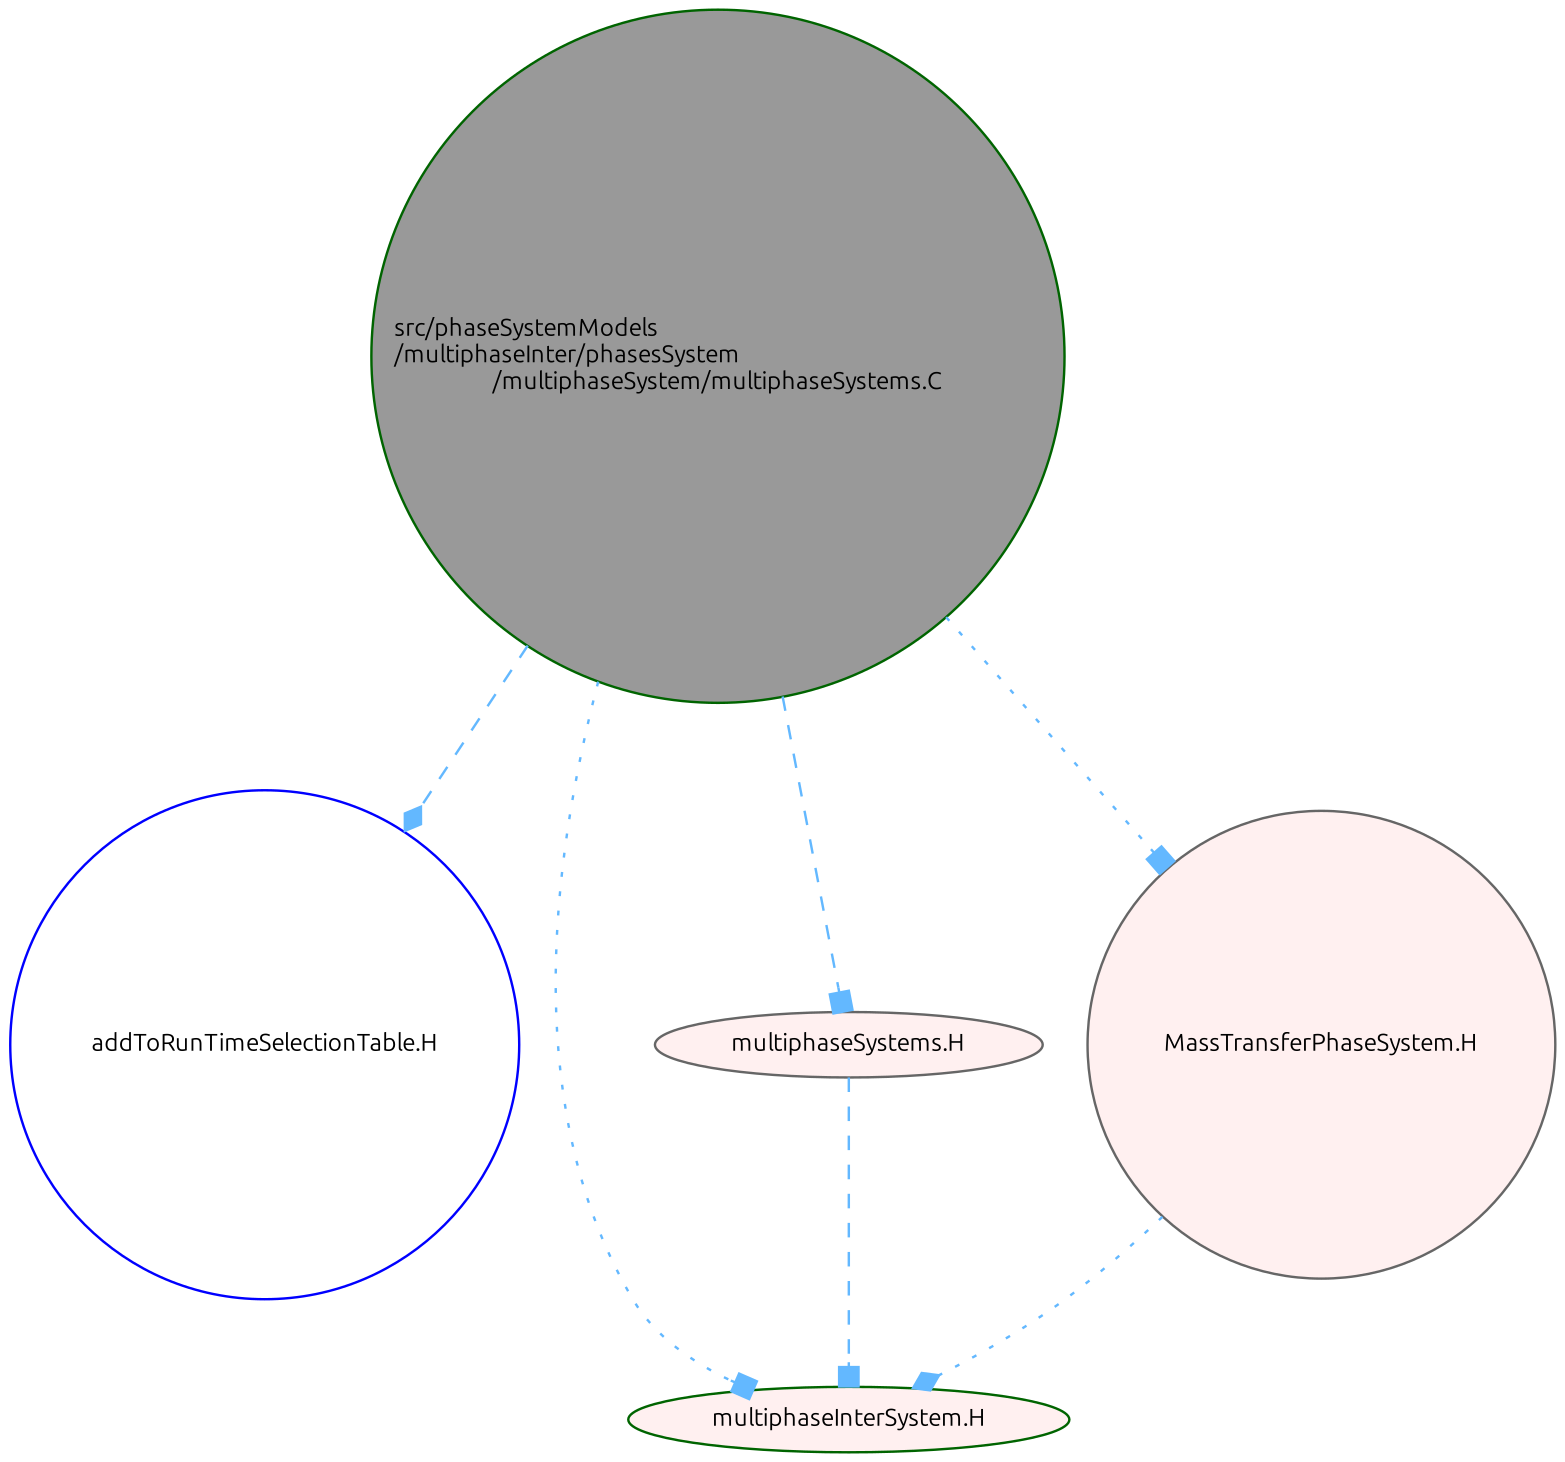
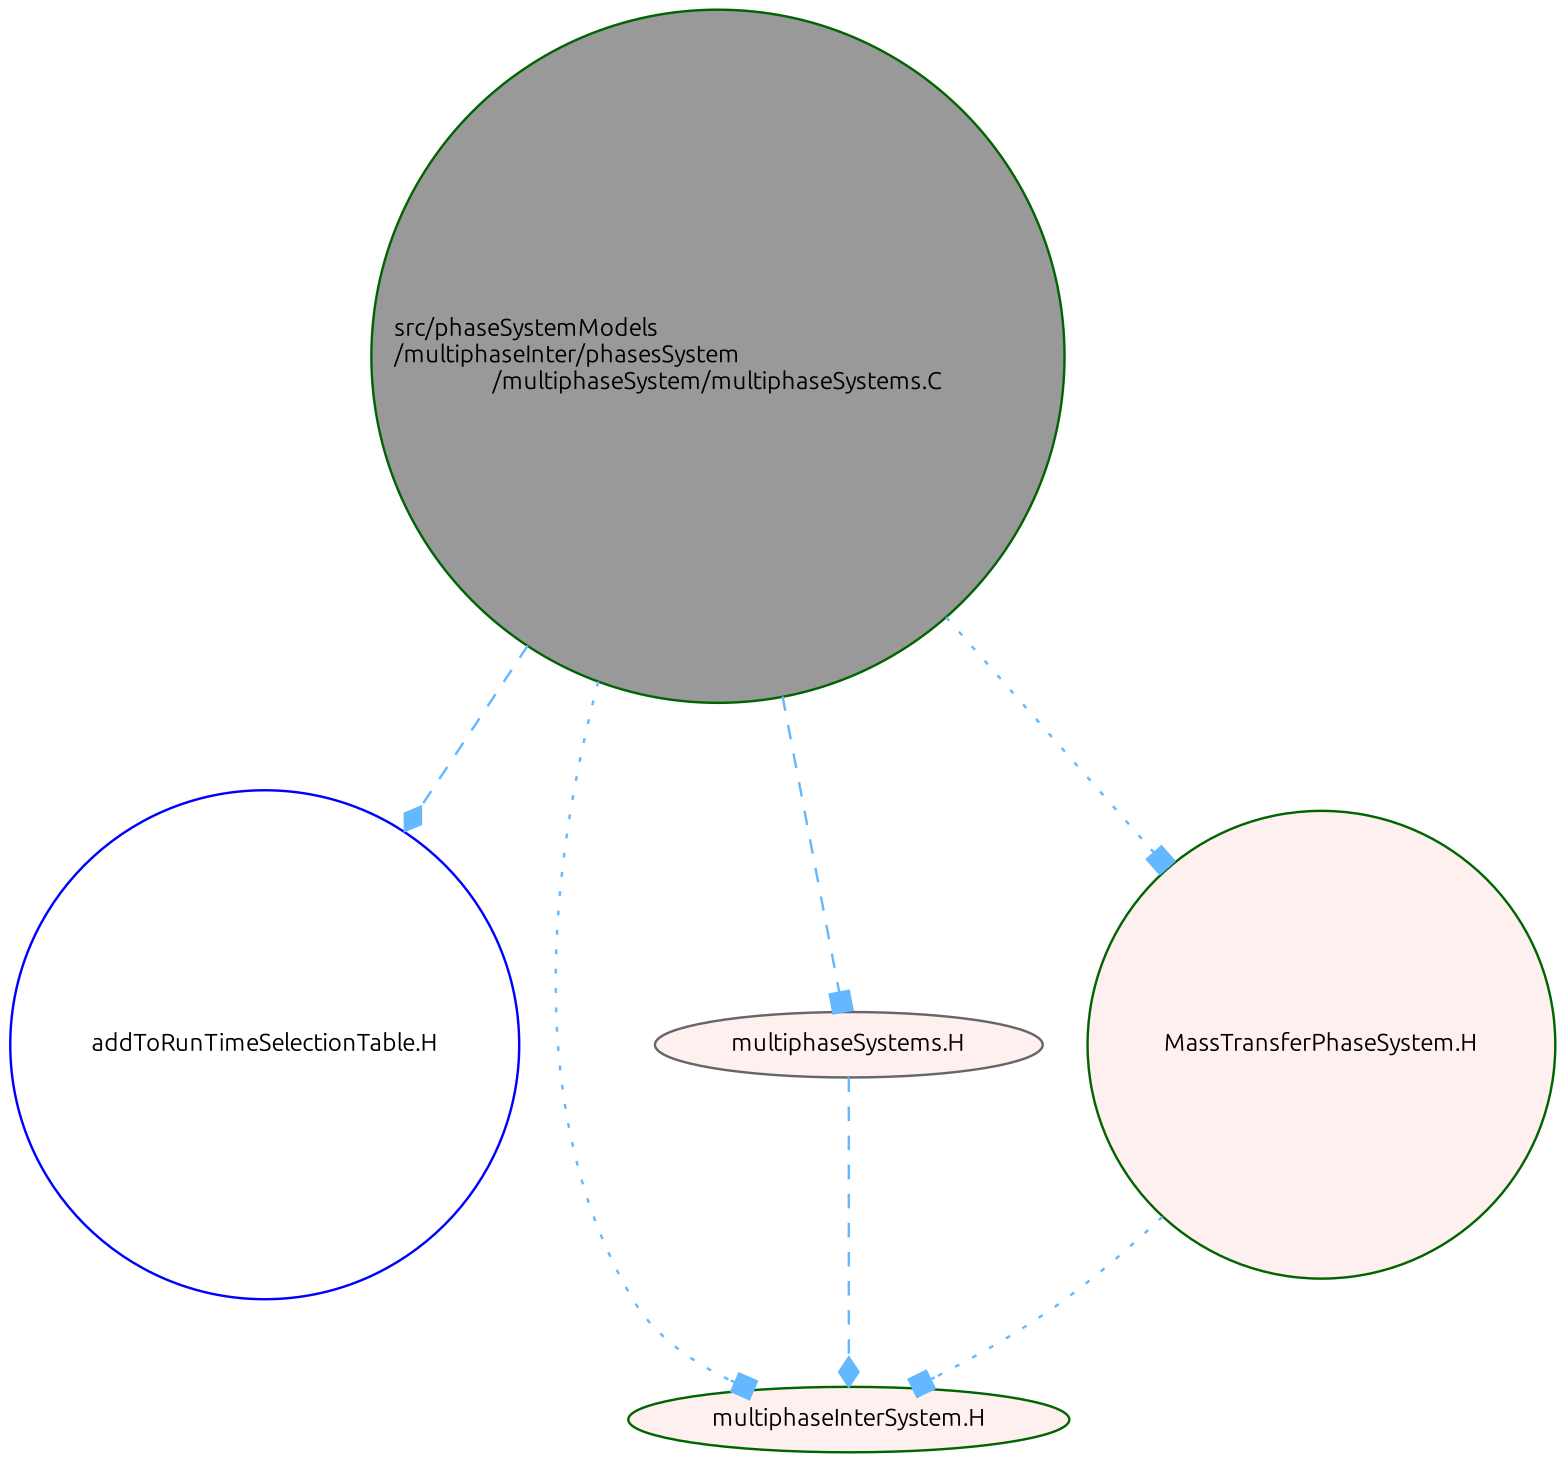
(1321, 1045) -> (1321, 1045)
(849, 1217) -> (849, 1217)
(1055, 1306) -> (1055, 1306)
